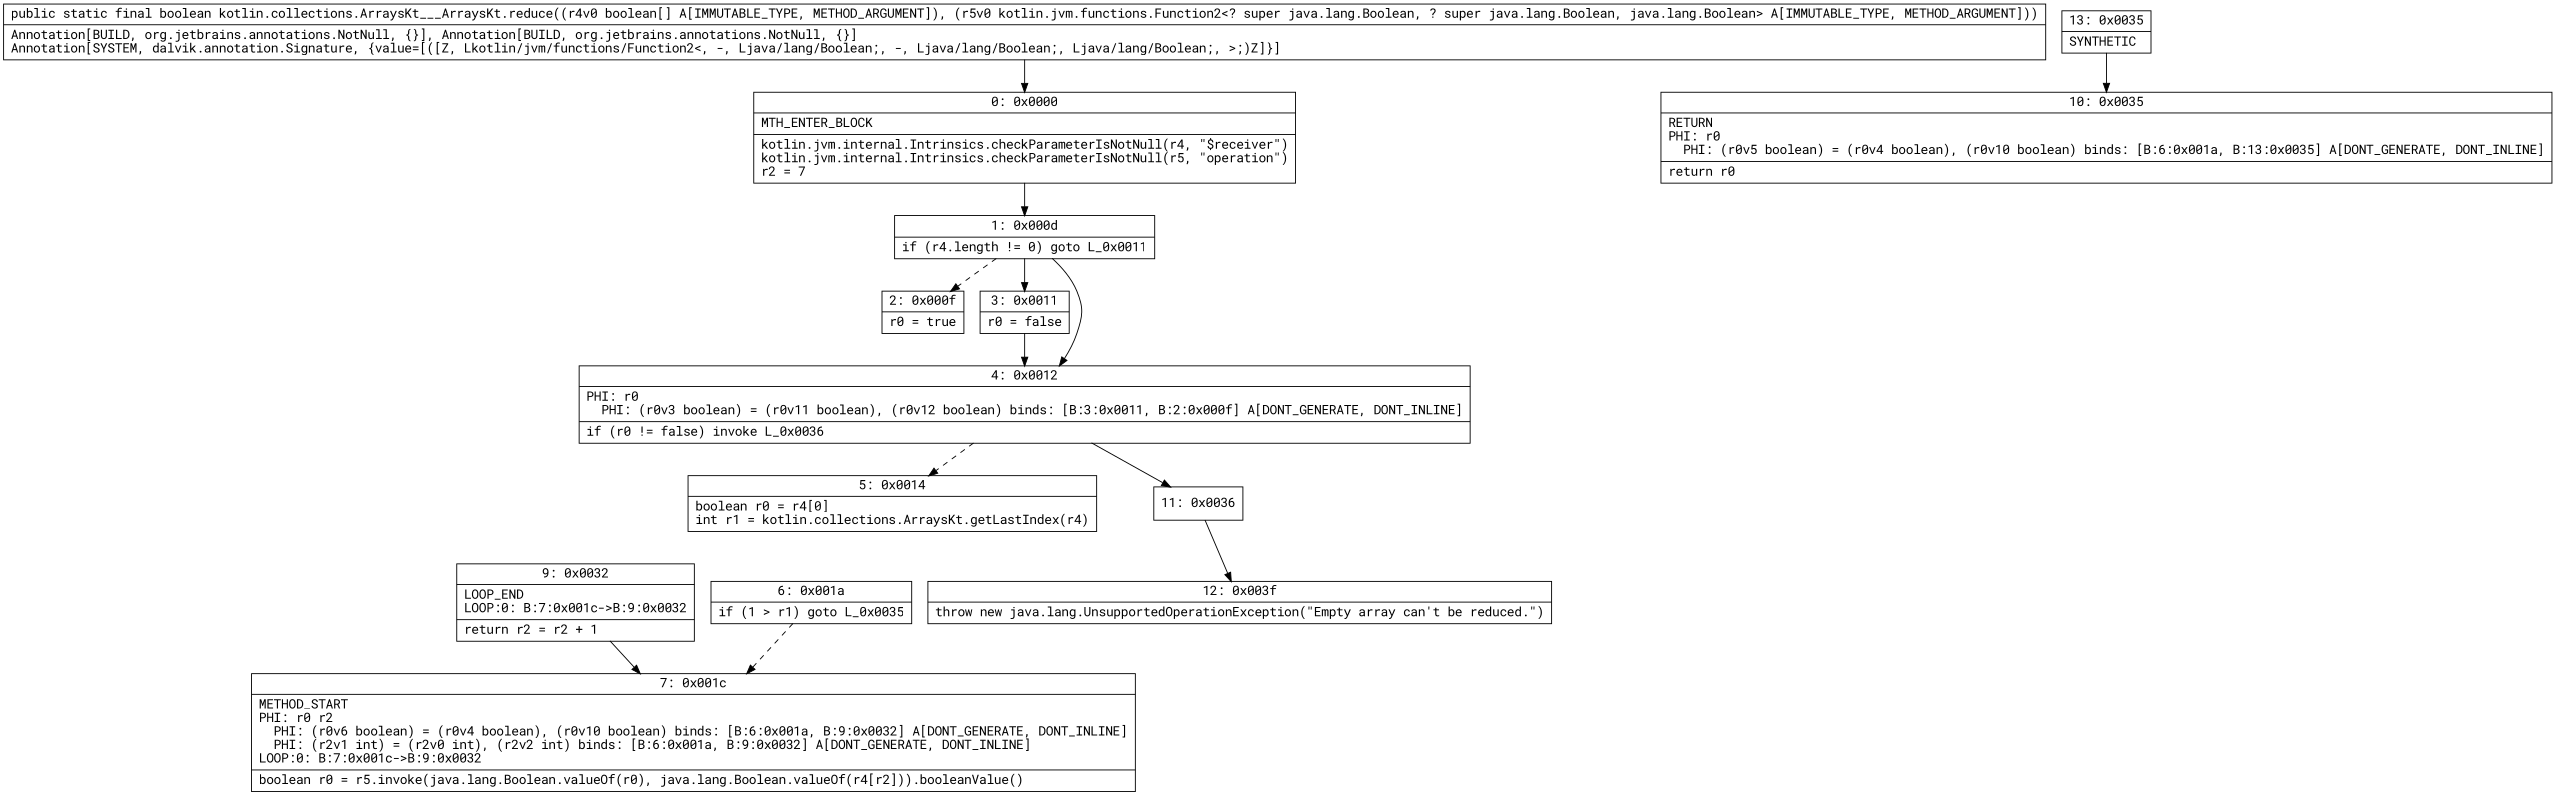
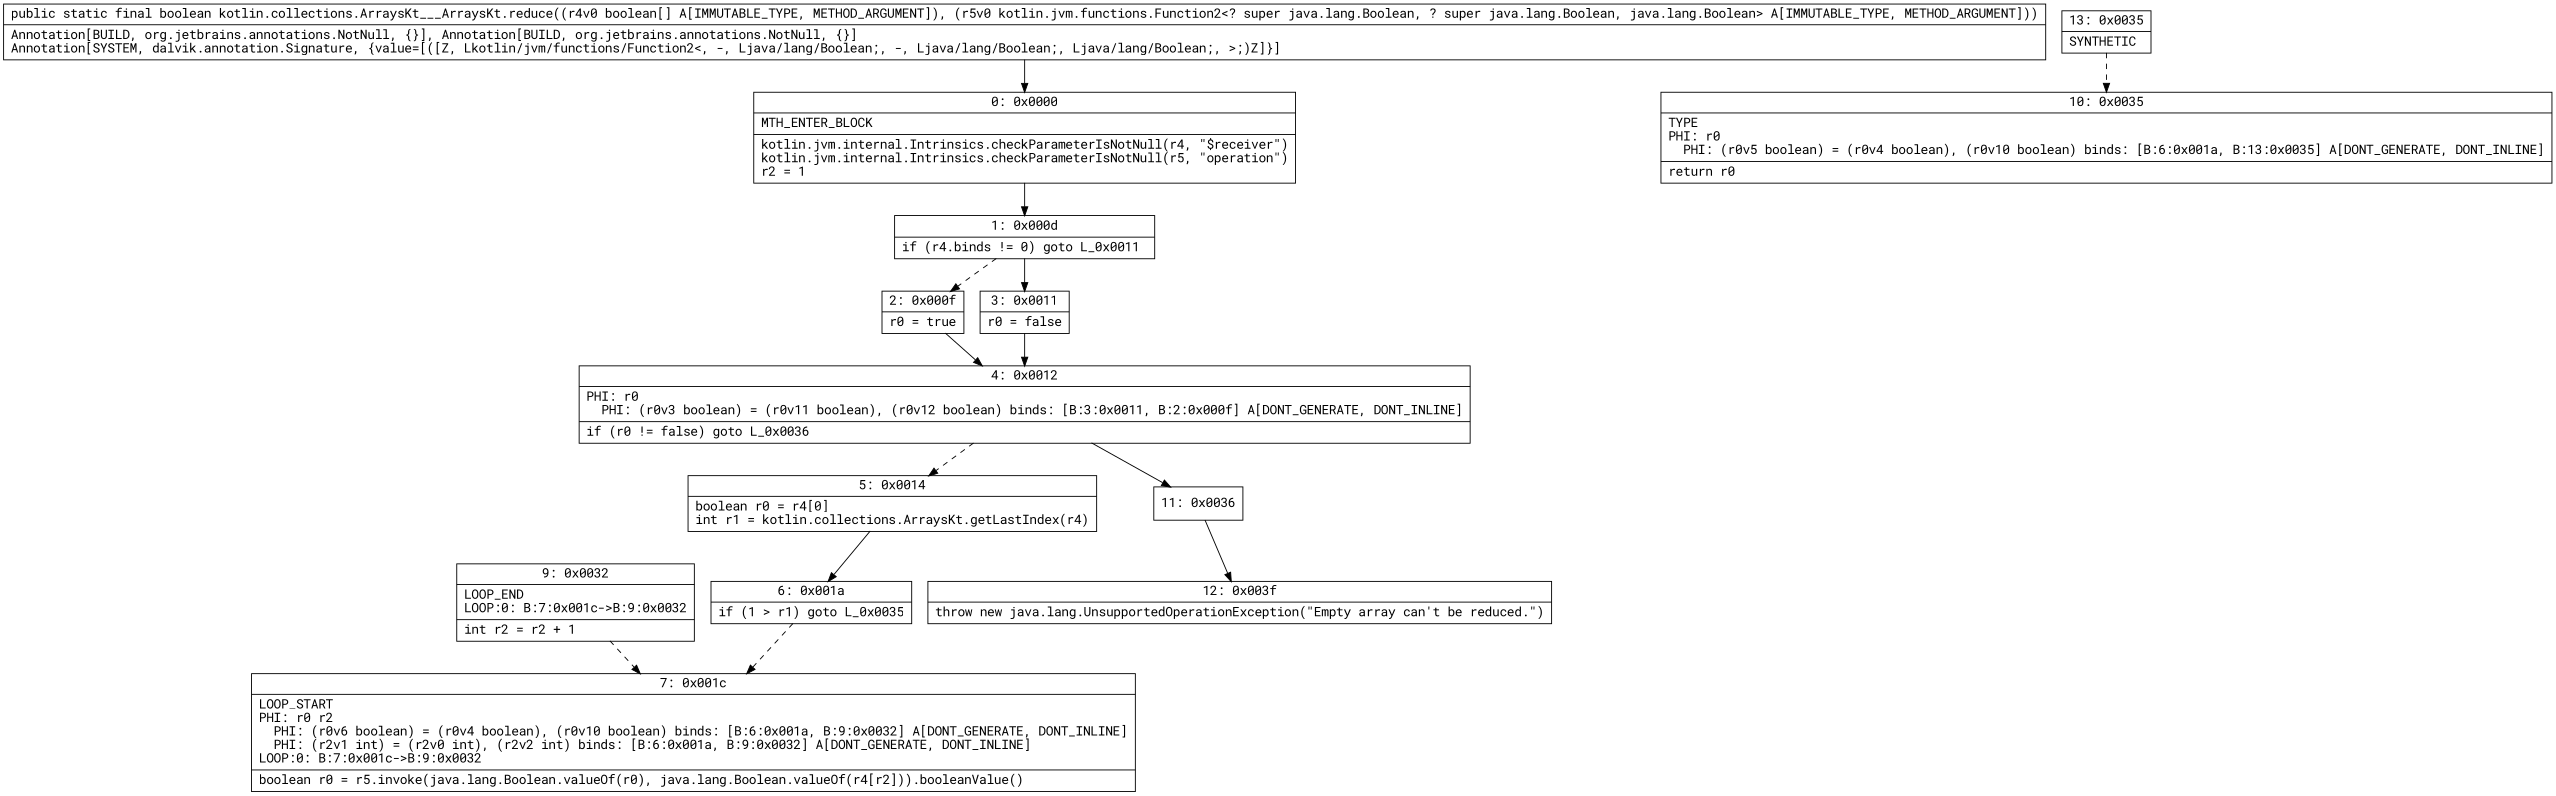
(2106, 68) -> (2106, 68)
(1691, 123) -> (1683, 123)
(783, 172) -> (783, 172)
(1025, 247) -> (1021, 247)
(1081, 306) -> (960, 346)
(706, 432) -> (698, 432)
none -> (852, 553)
(531, 630) -> (520, 630)
(622, 654) -> (622, 654)
(304, 705) -> (296, 705)
